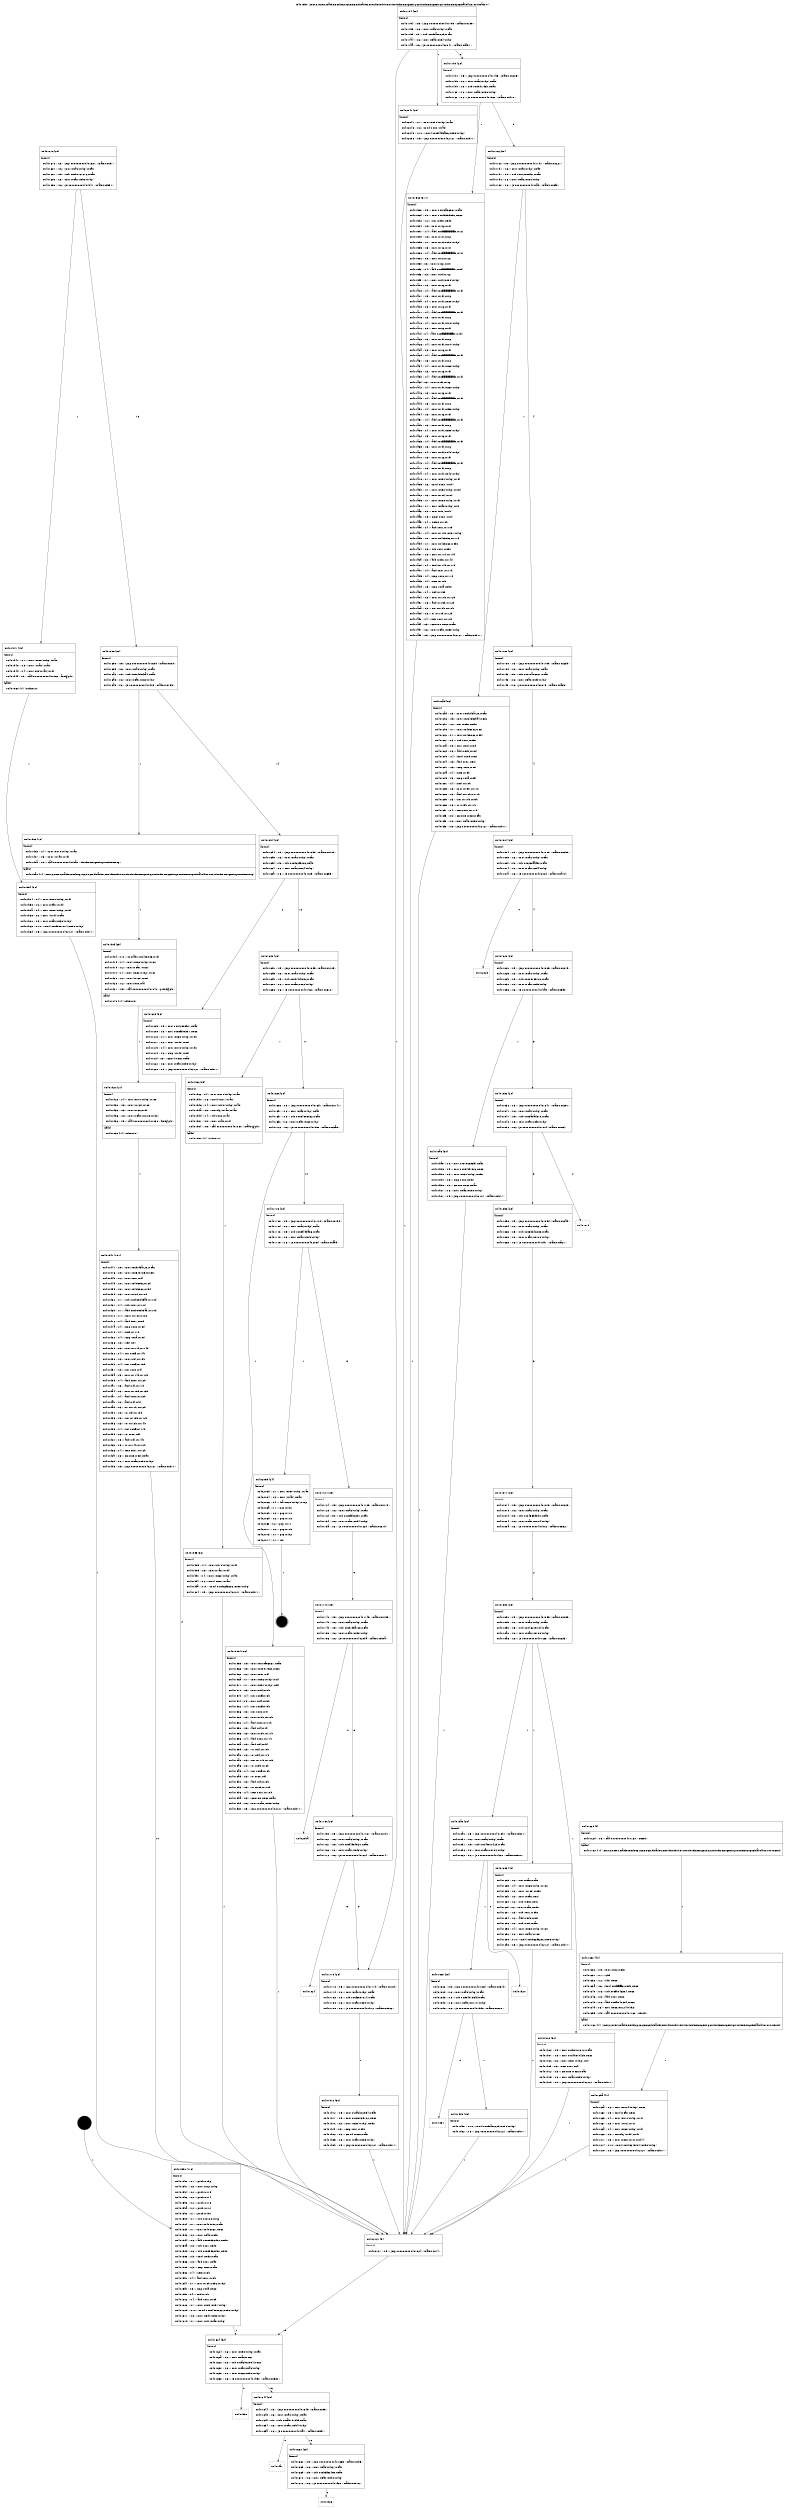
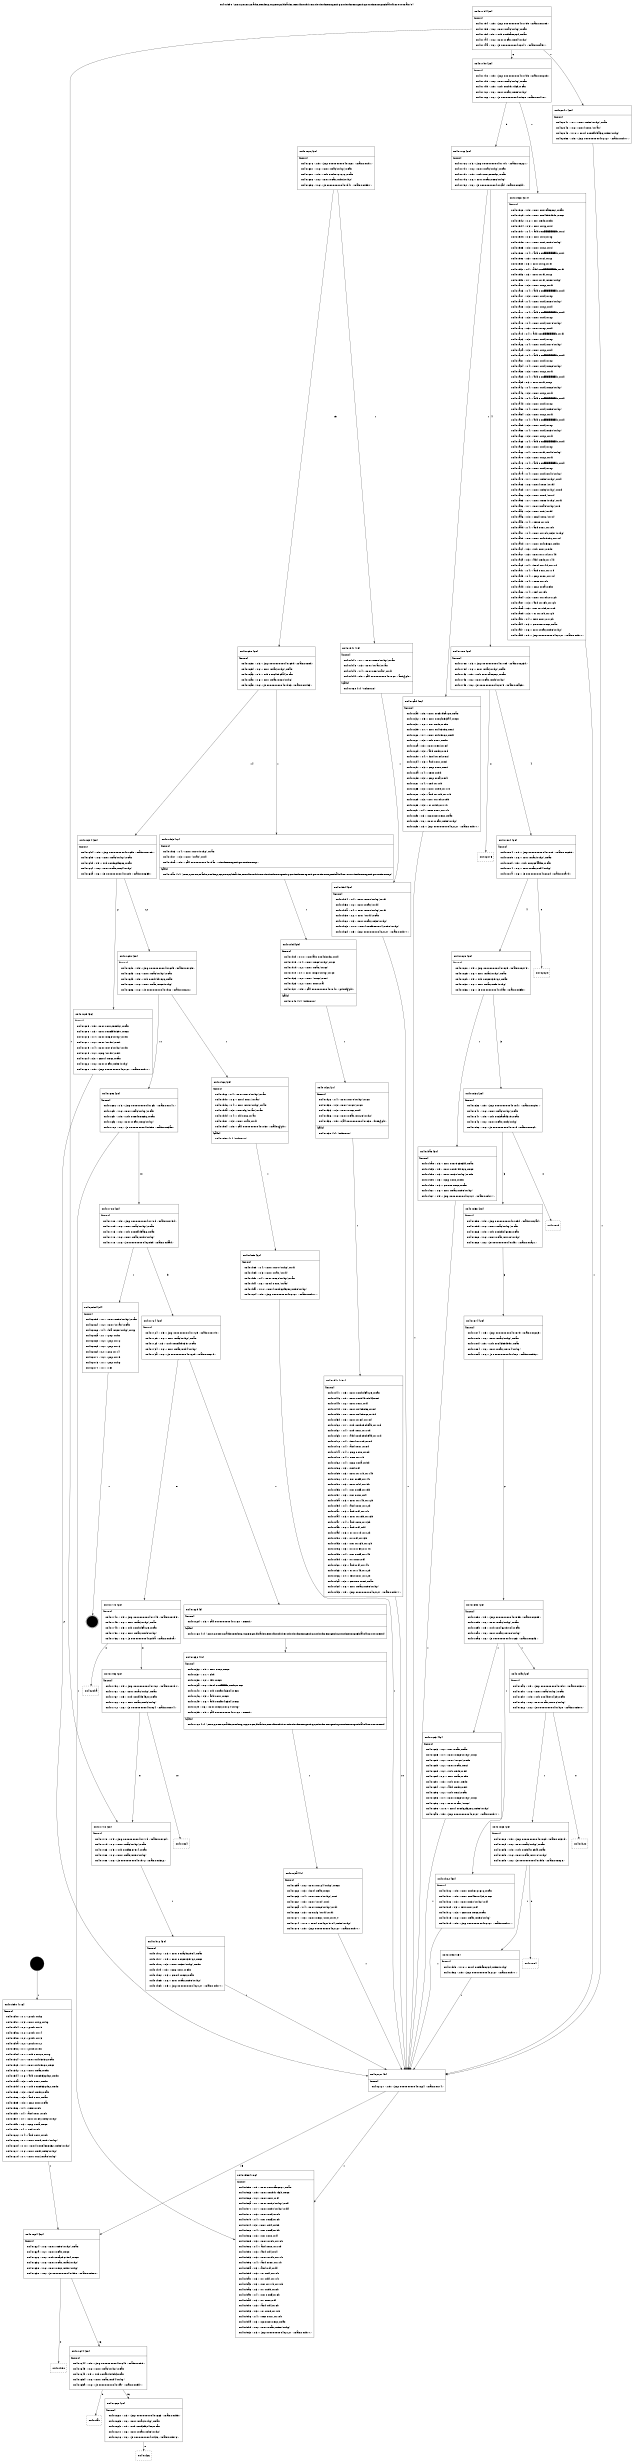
none -> (486, 857)
none -> (234, 1481)
(277, 2046) -> (357, 2146)
